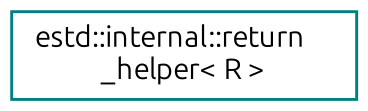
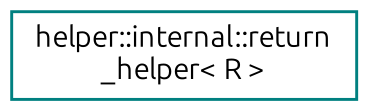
(184, 56) -> (184, 56)
